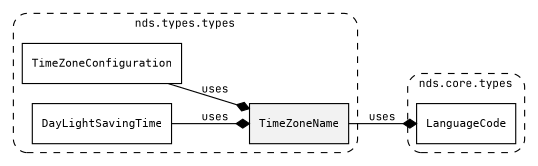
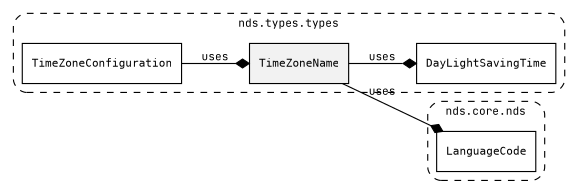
(466, 84) -> (486, 112)
(204, 124) -> (376, 63)
